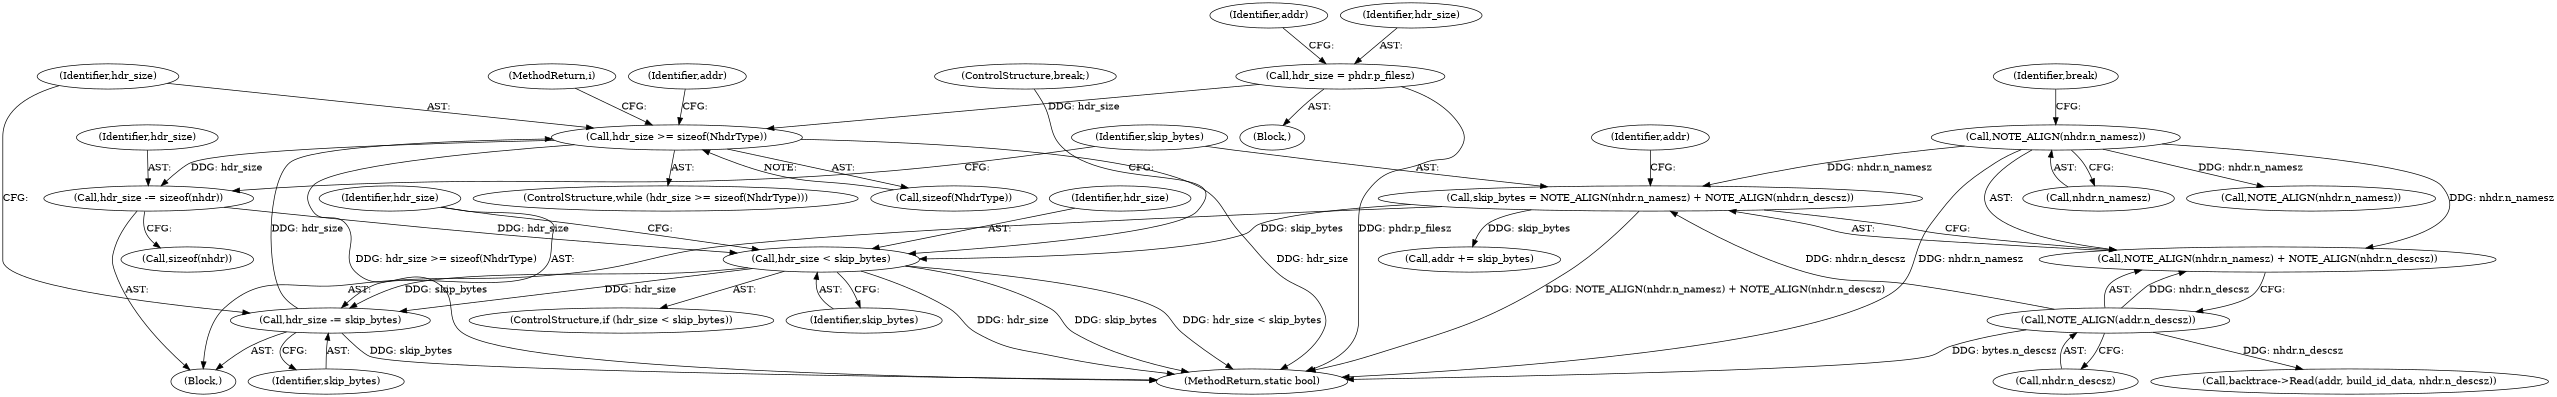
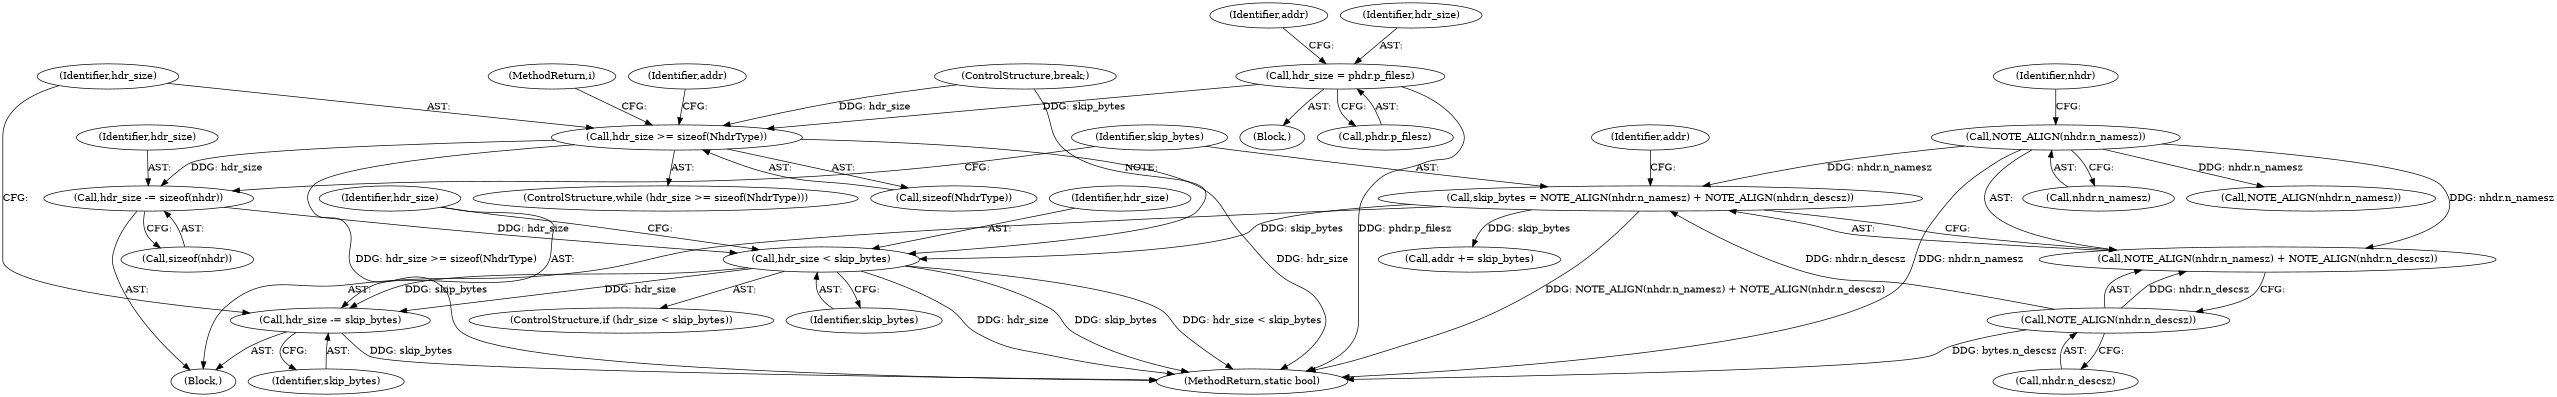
(2056, 76) -> (2056, 76)
(1084, 107) -> (1084, 107)
none -> (1385, 137)
(317, 154) -> (843, 101)
(782, 168) -> (782, 168)
(1143, 168) -> (1143, 168)
none -> (179, 230)
(2108, 321) -> (2108, 321)
(2350, 382) -> none
